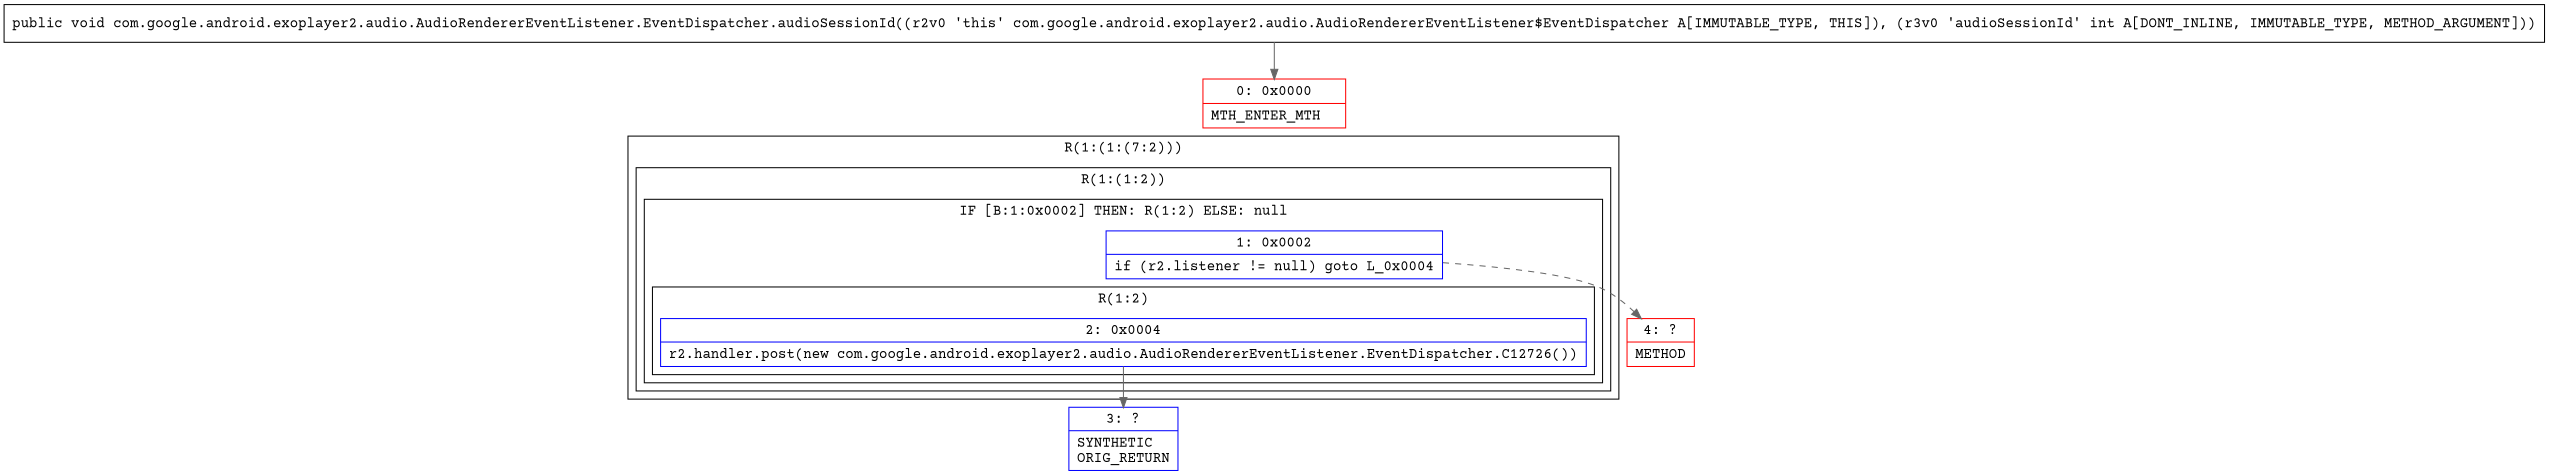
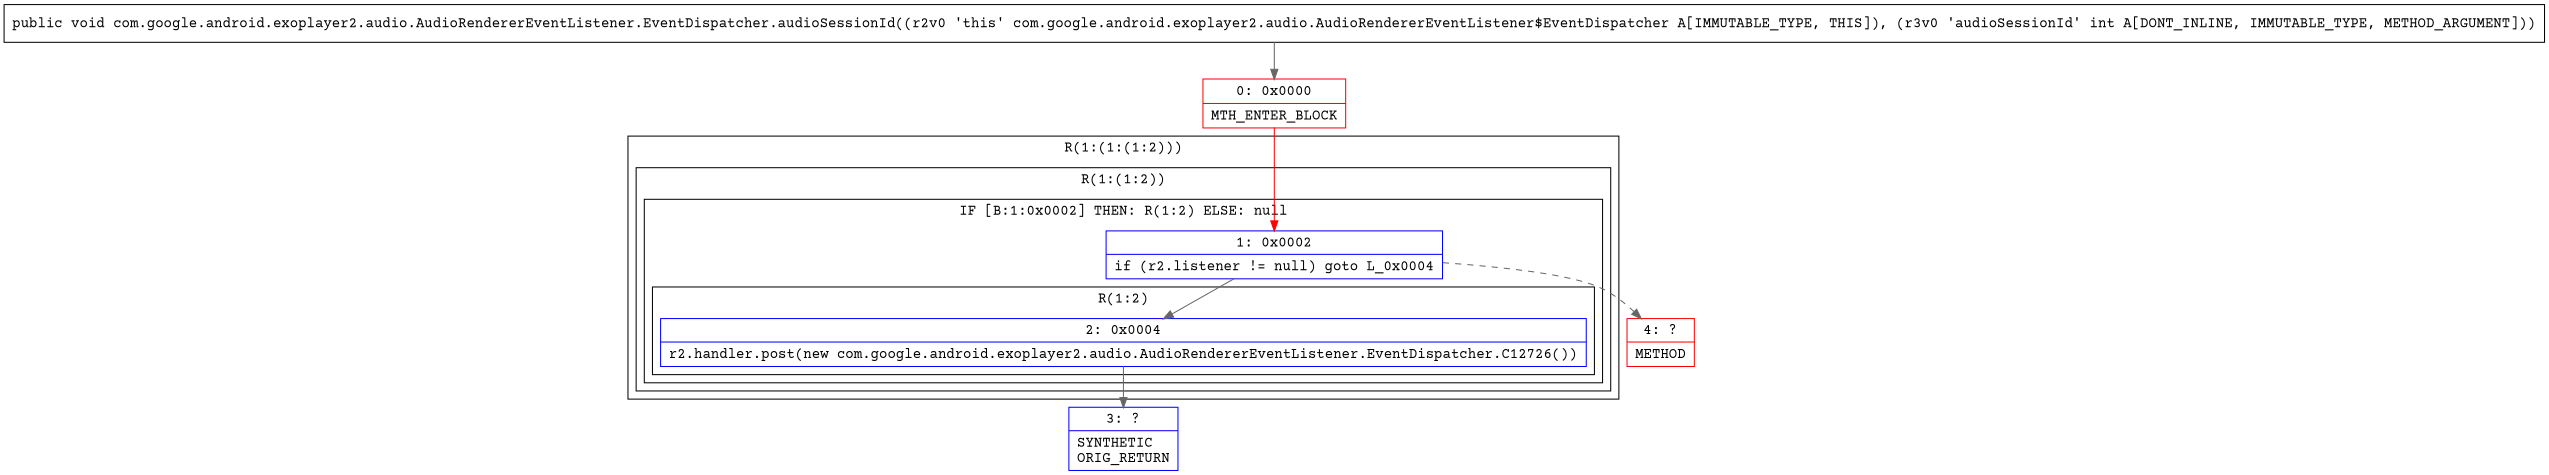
(1266, 115) -> (1274, 115)
(1123, 148) -> (1123, 148)
none -> (1274, 174)
none -> (1203, 296)
